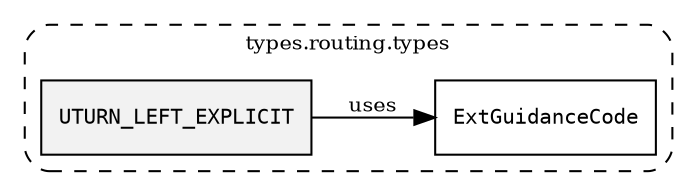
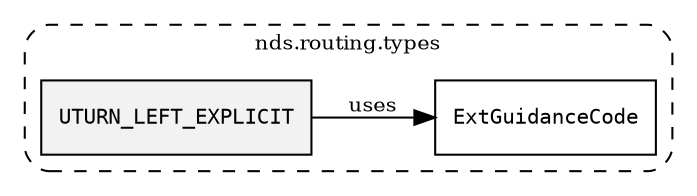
(349, 44) -> (349, 44)
